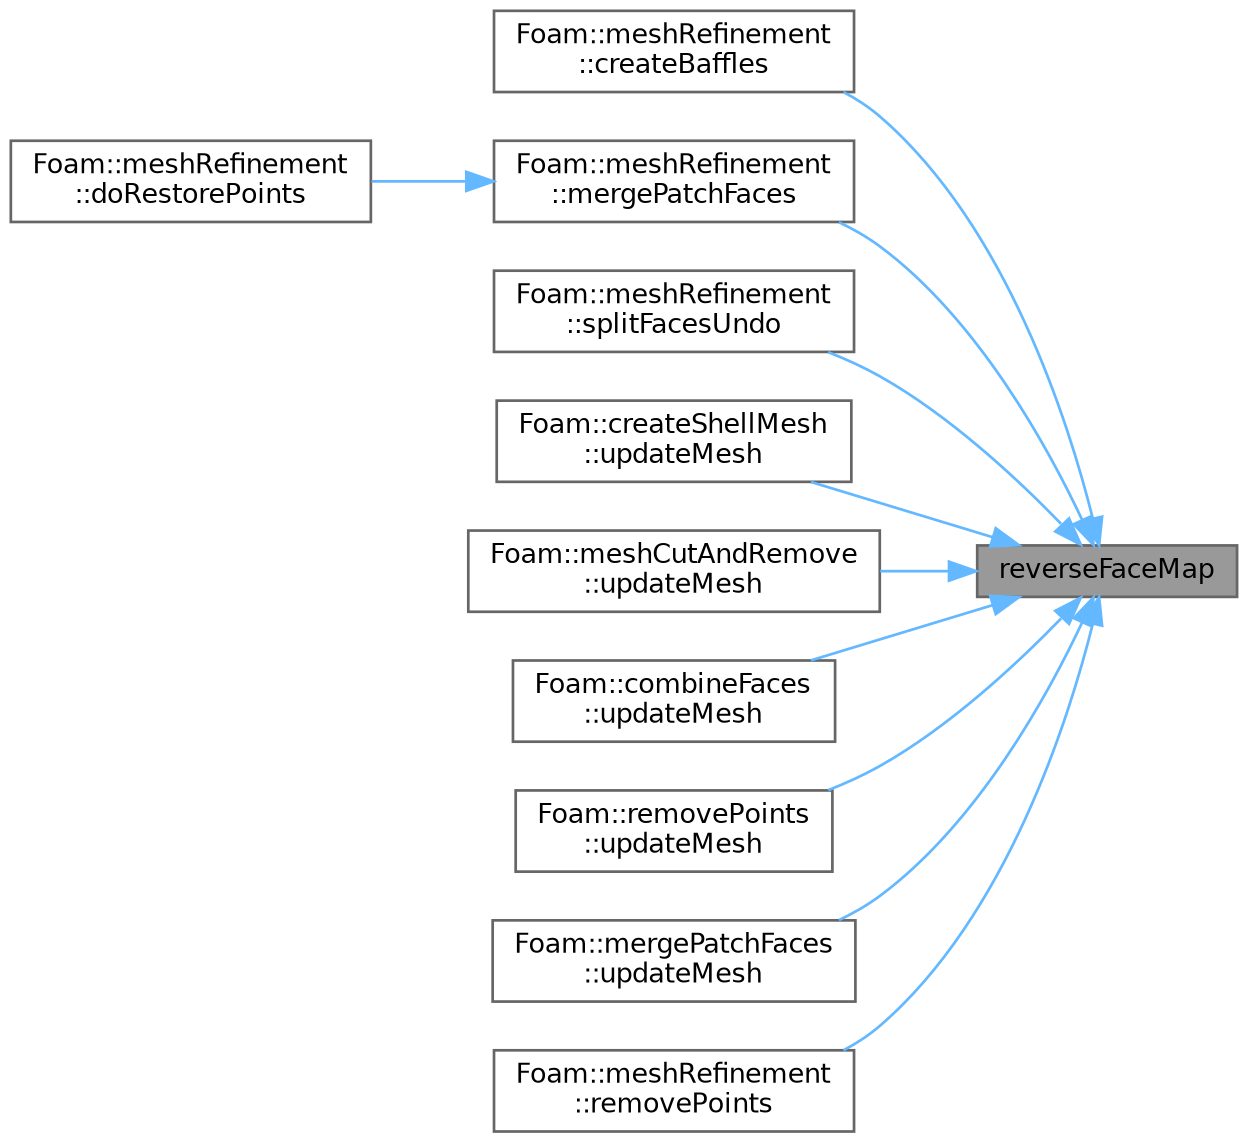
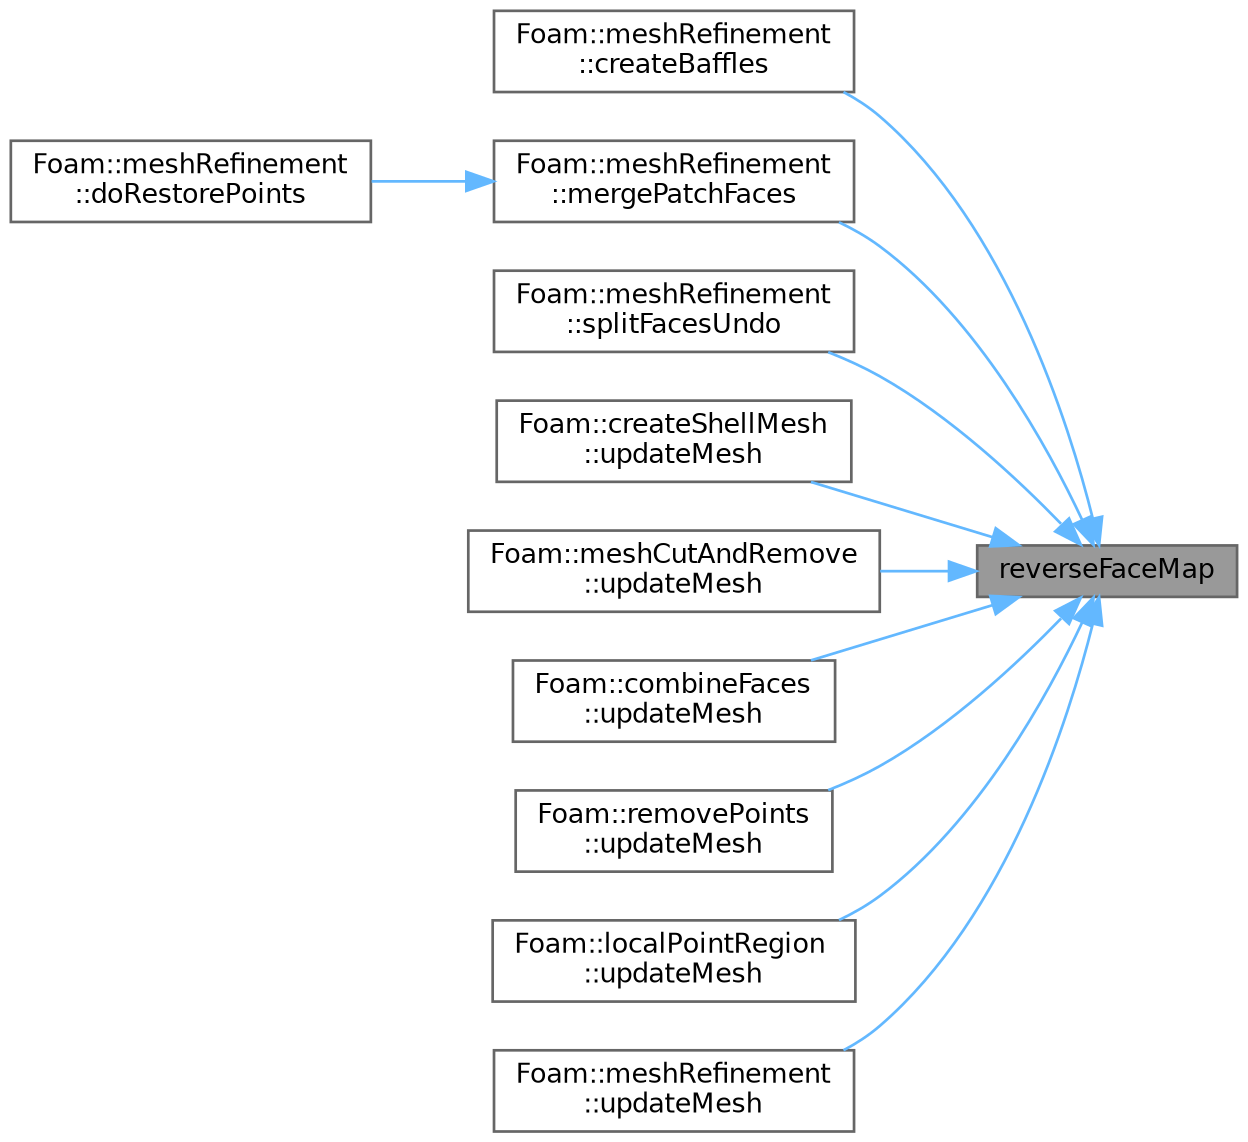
(674, 961) -> (674, 961)
(674, 1091) -> (674, 1091)
